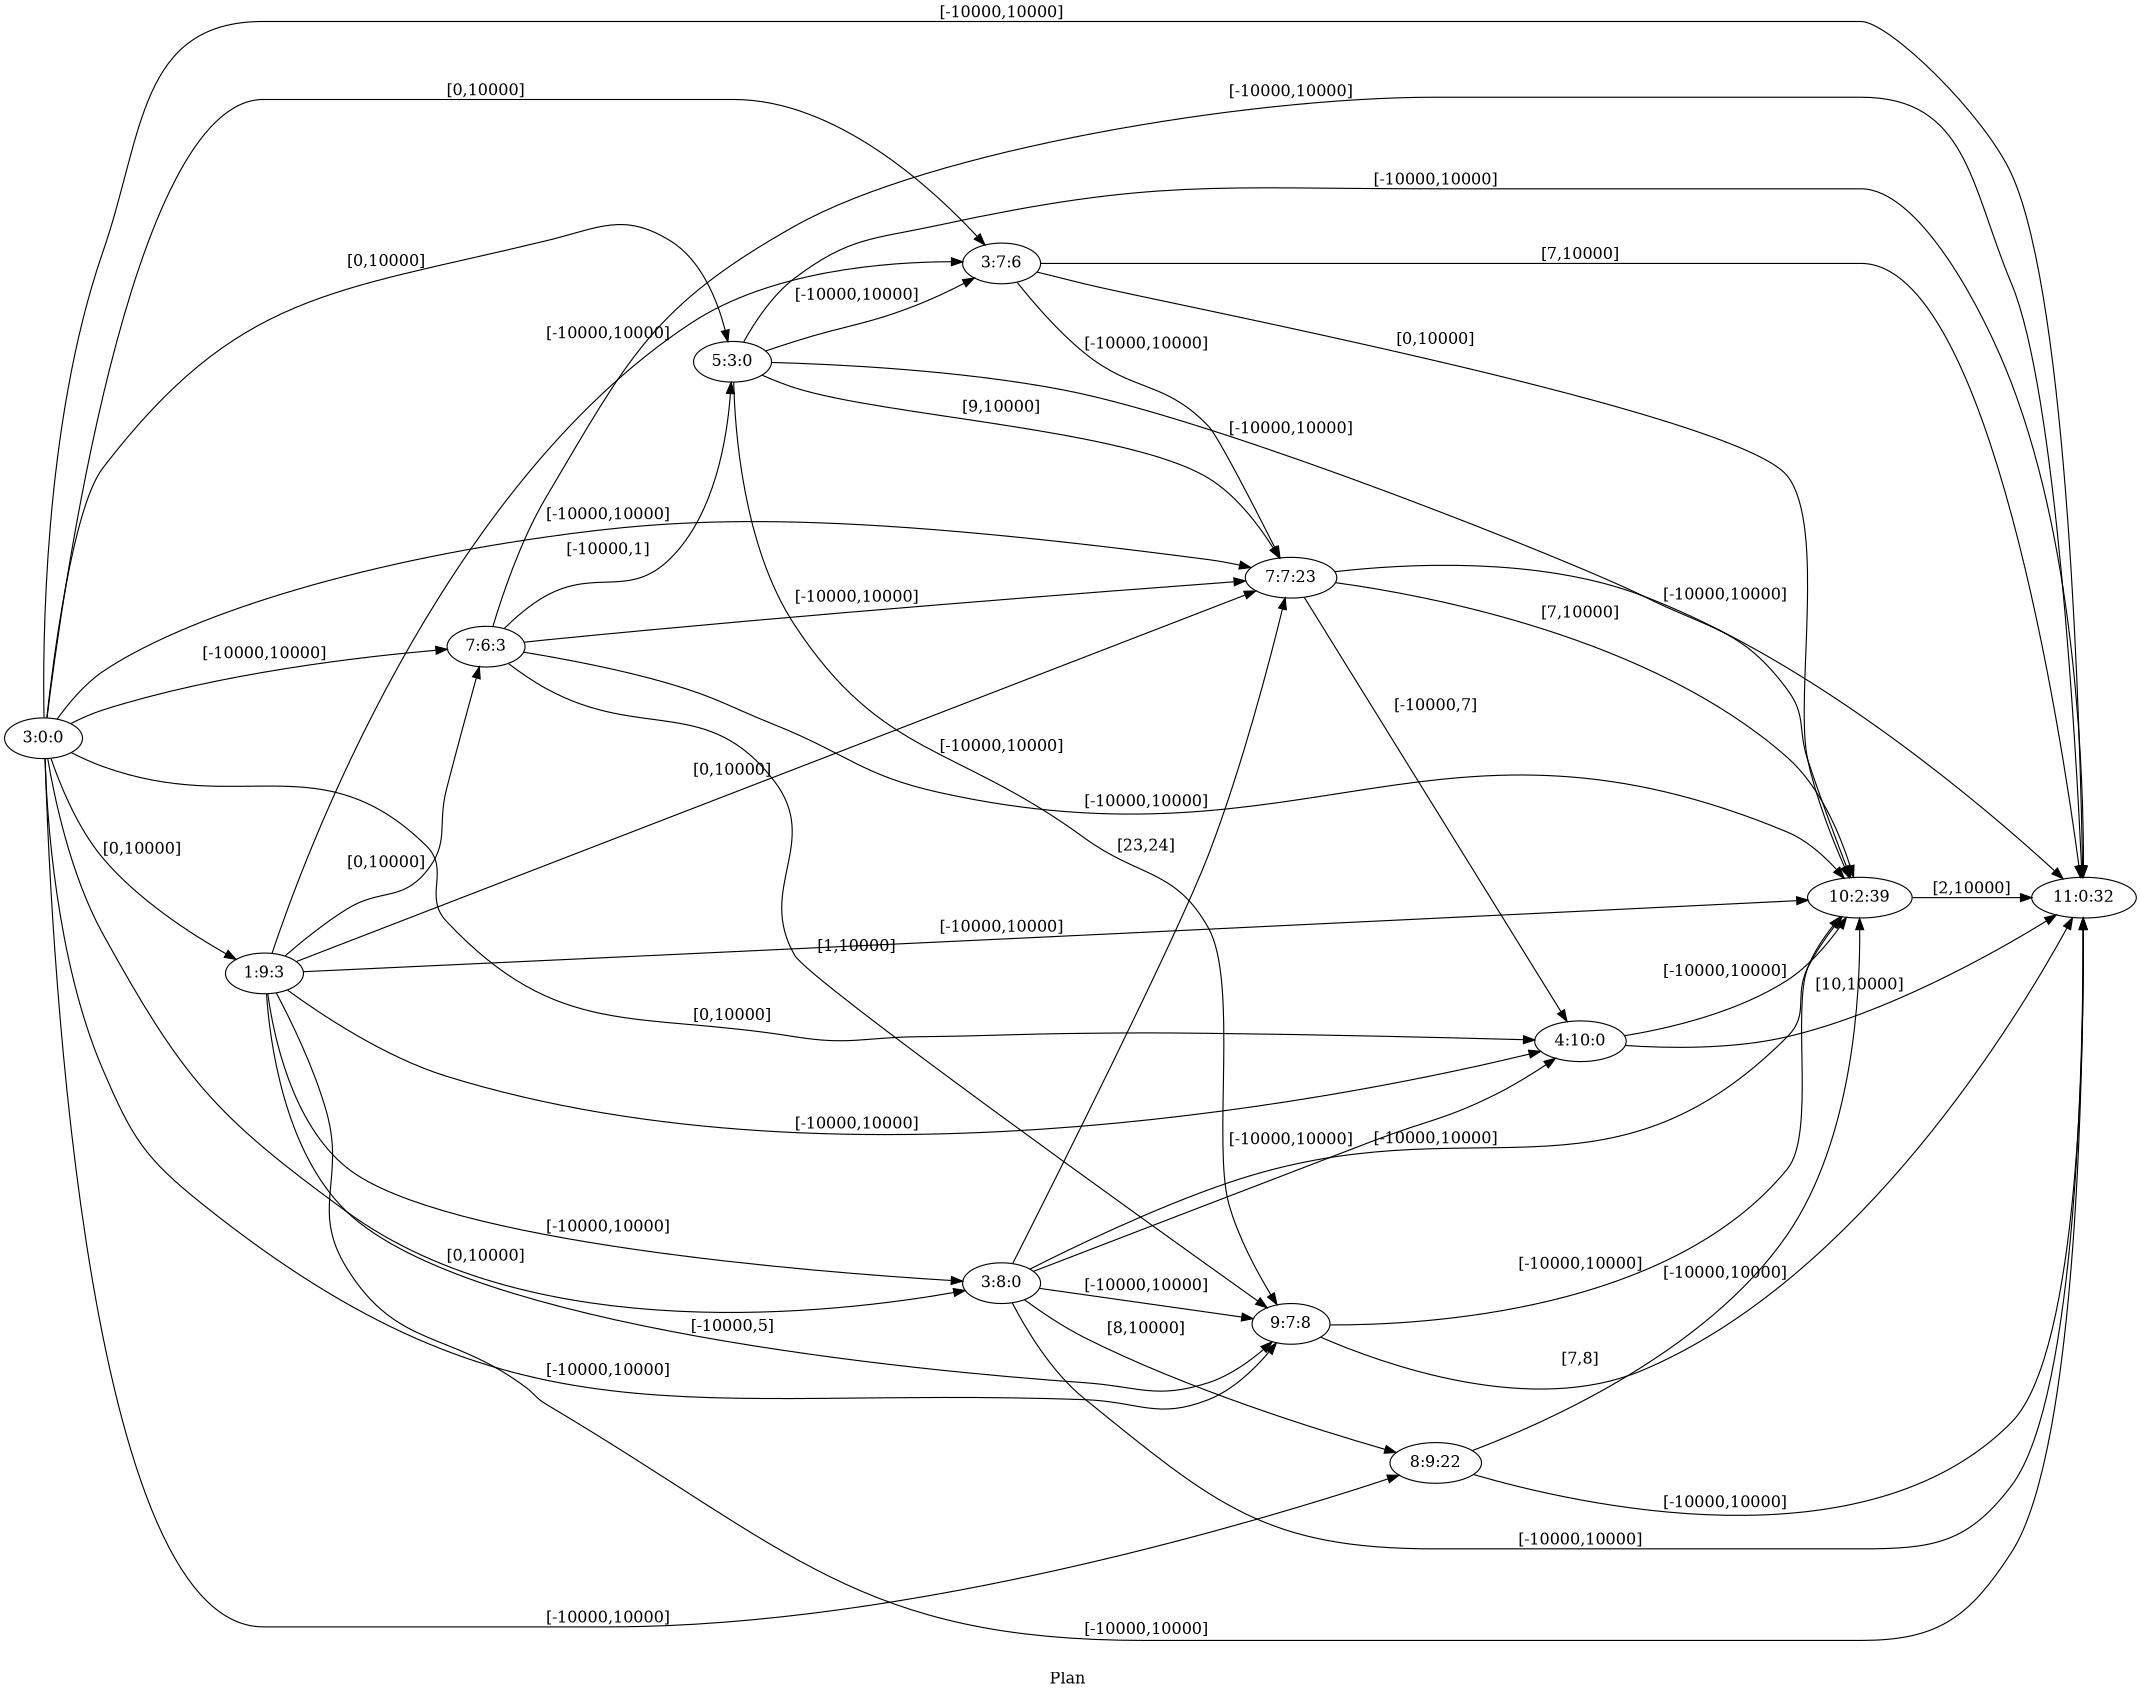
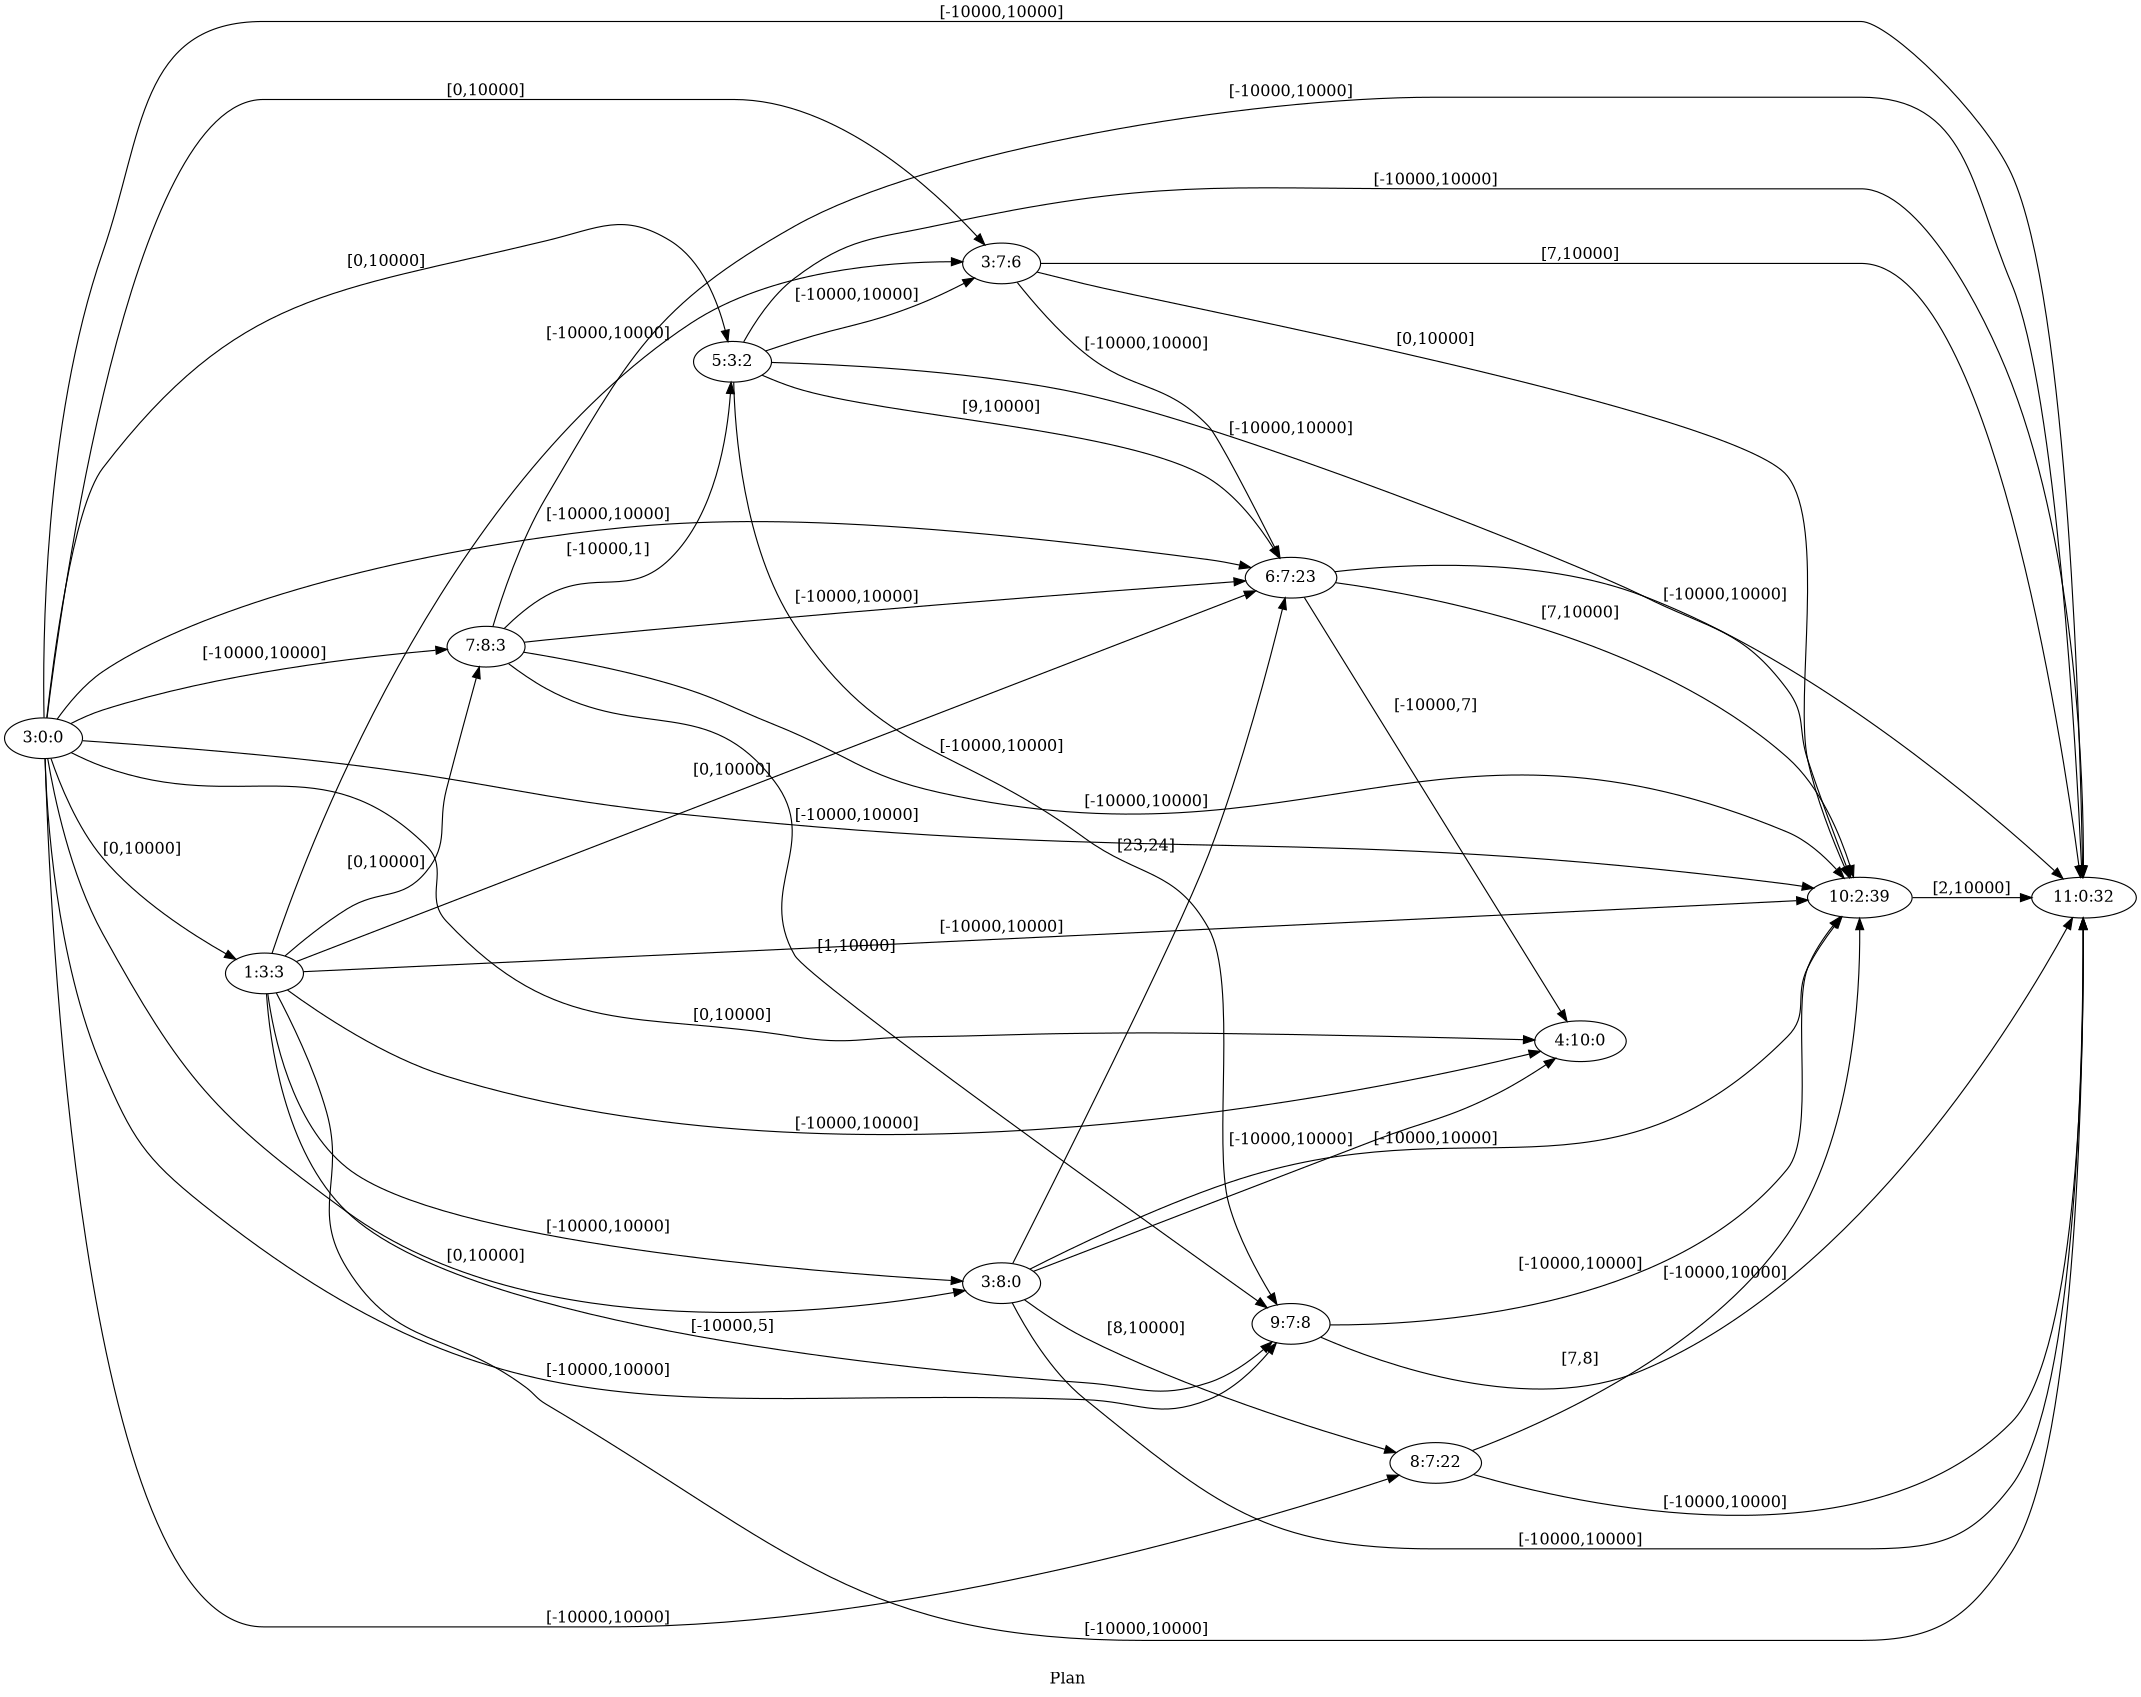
(733, 362) -> (733, 362)
(1291, 578) -> (1291, 578)
(486, 647) -> (486, 647)
(264, 973) -> (264, 973)
(1744, 1003) -> (940, 835)
(1846, 1019) -> none
(1141, 1303) -> none
(1436, 1463) -> (1436, 1463)
